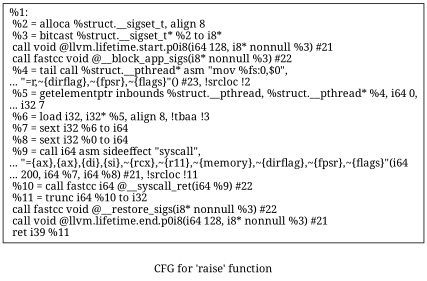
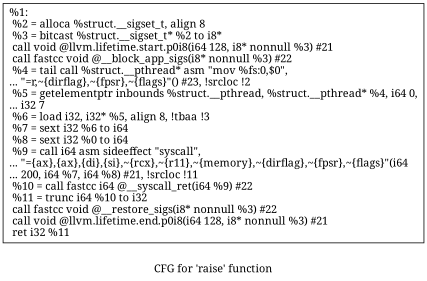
(40, 233) -> (40, 233)
